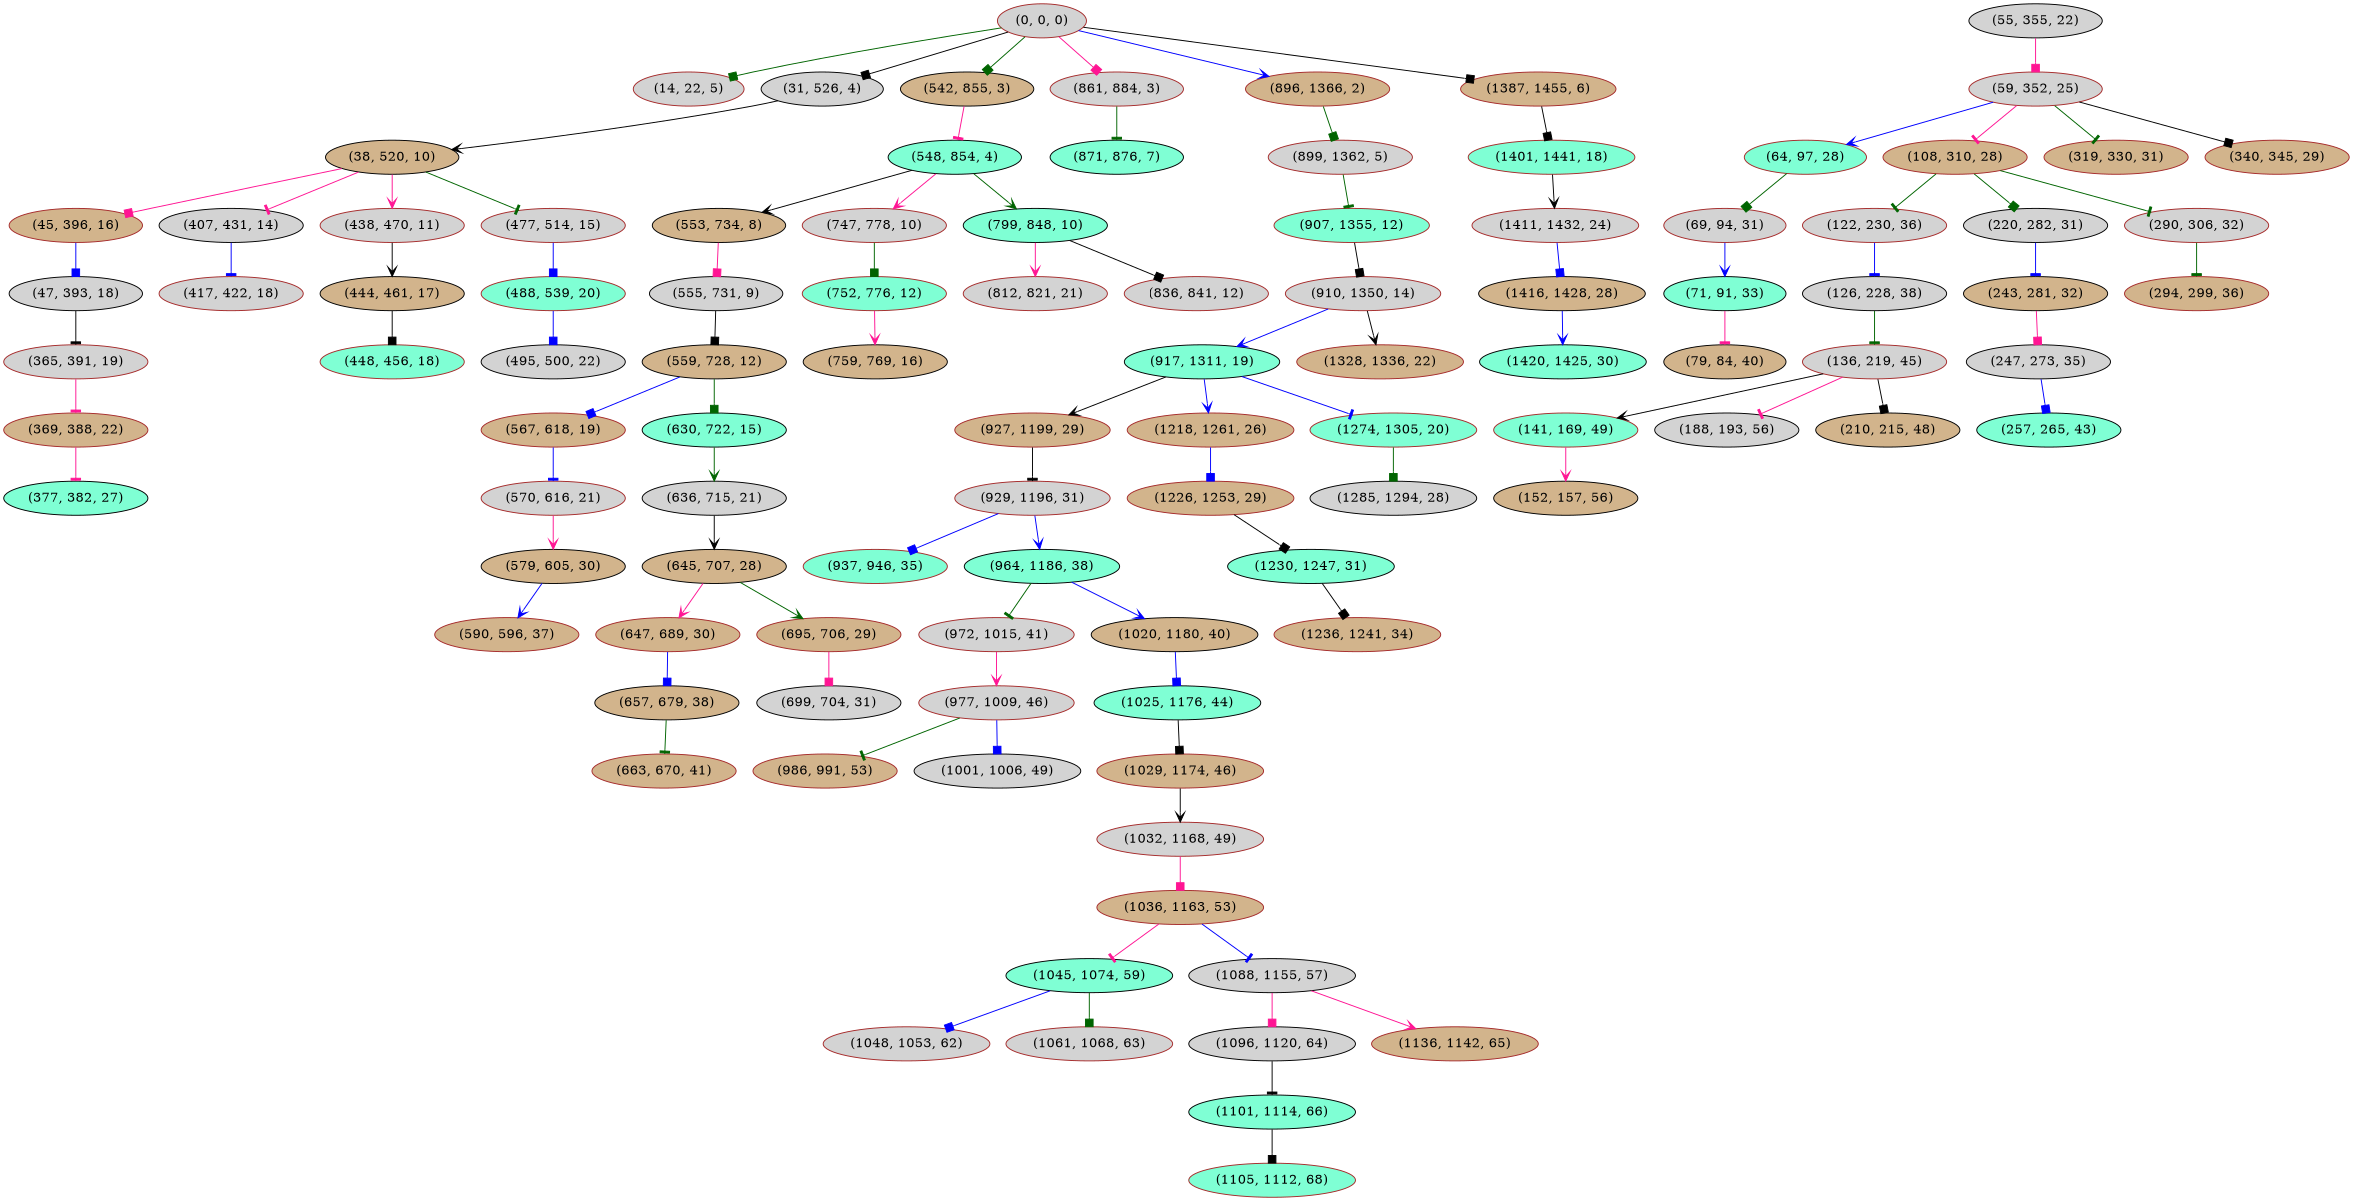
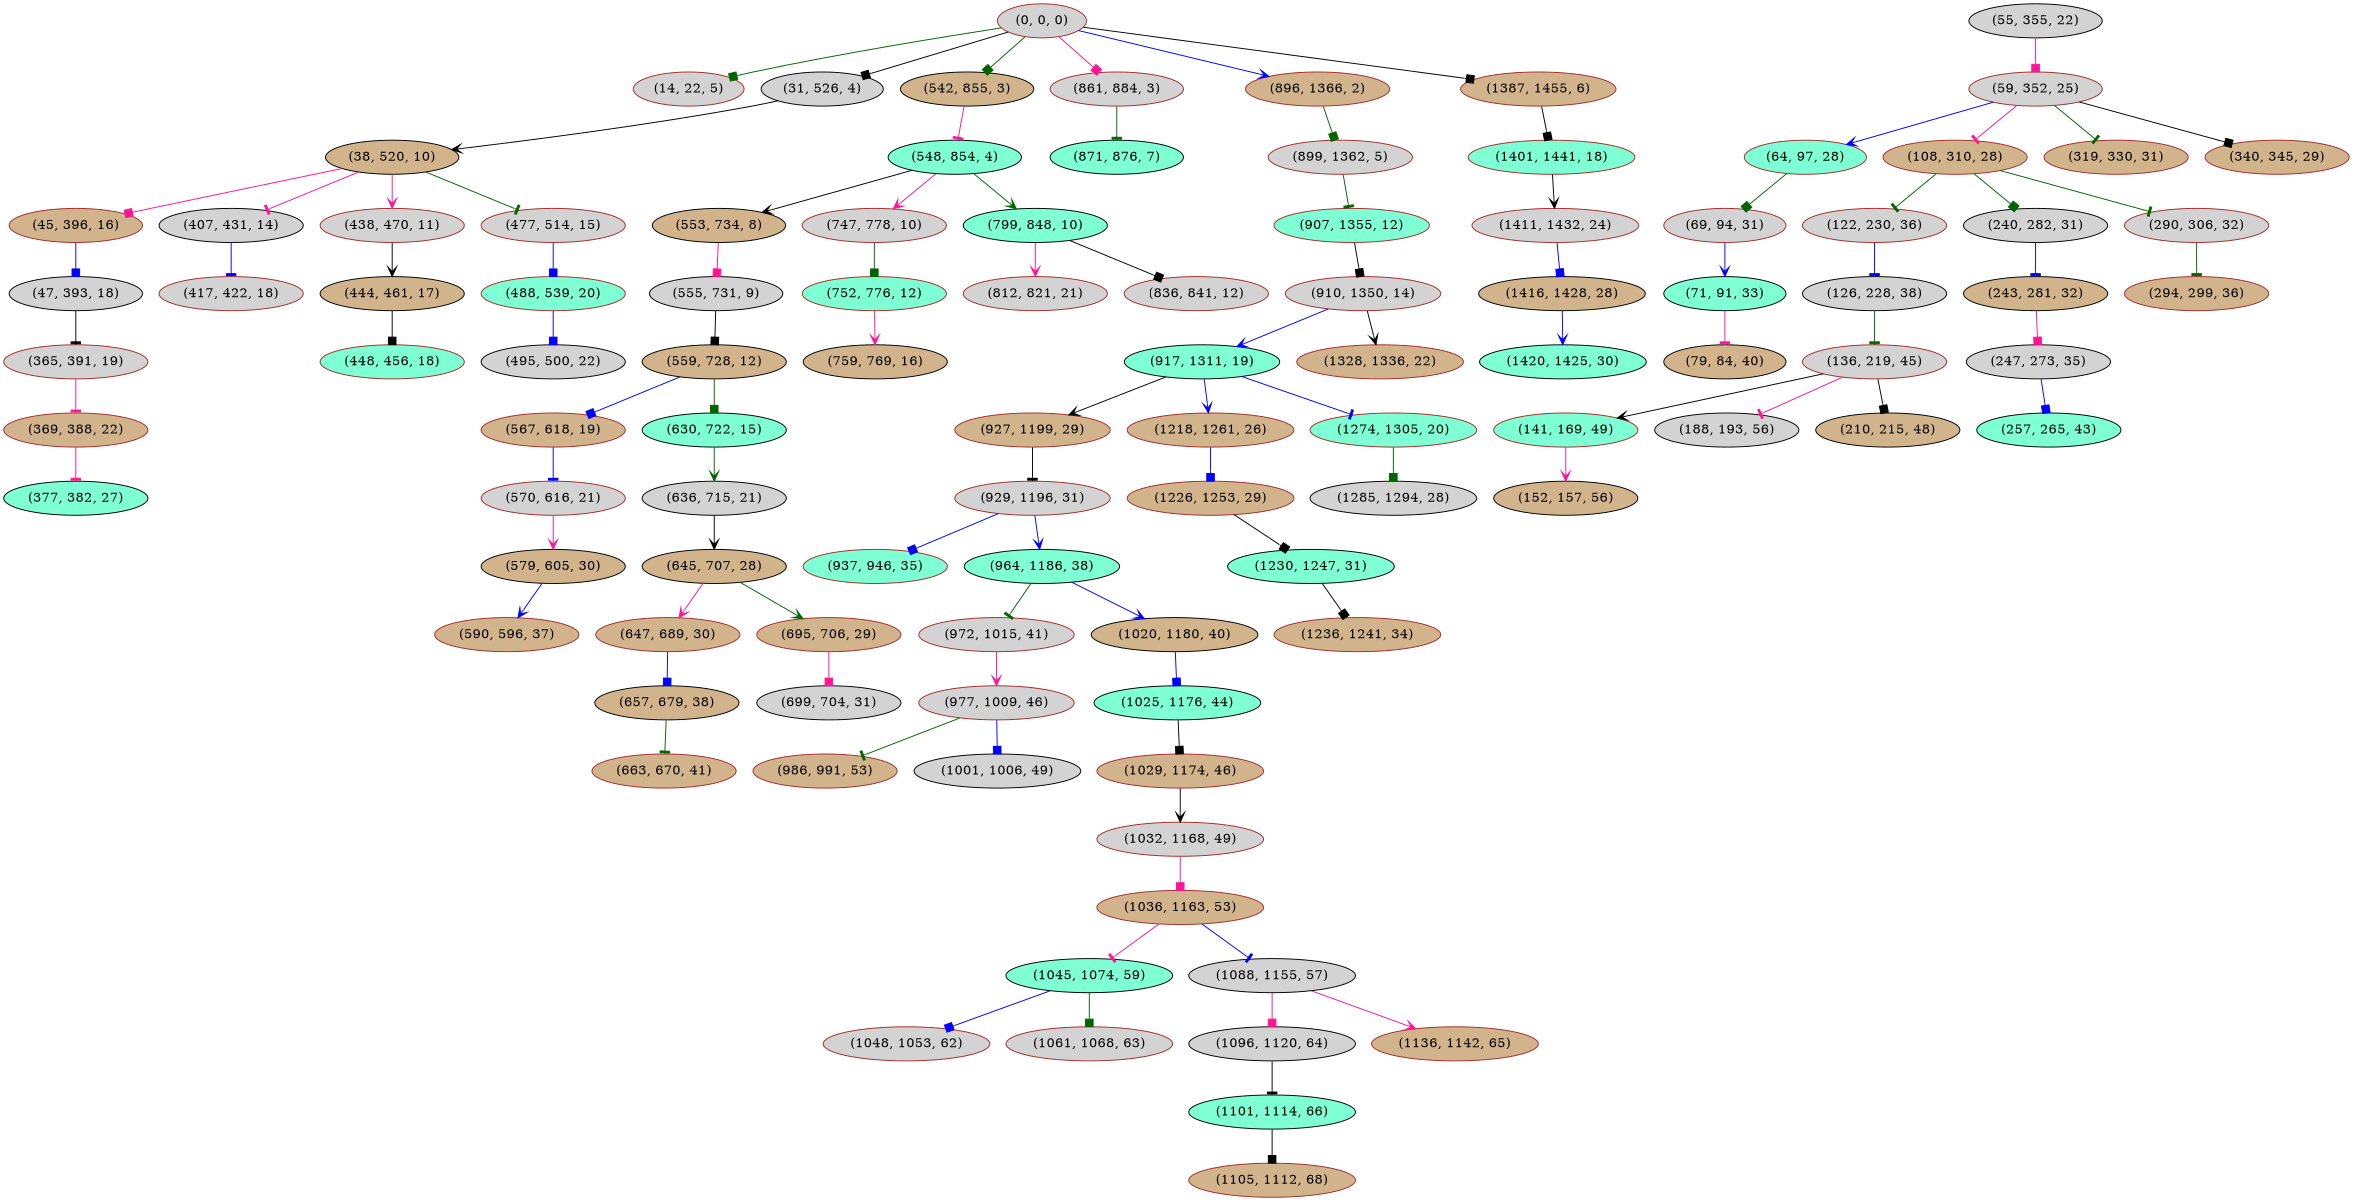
(2036, 225) -> (2036, 225)
(1272, 1180) -> (1272, 1180)
